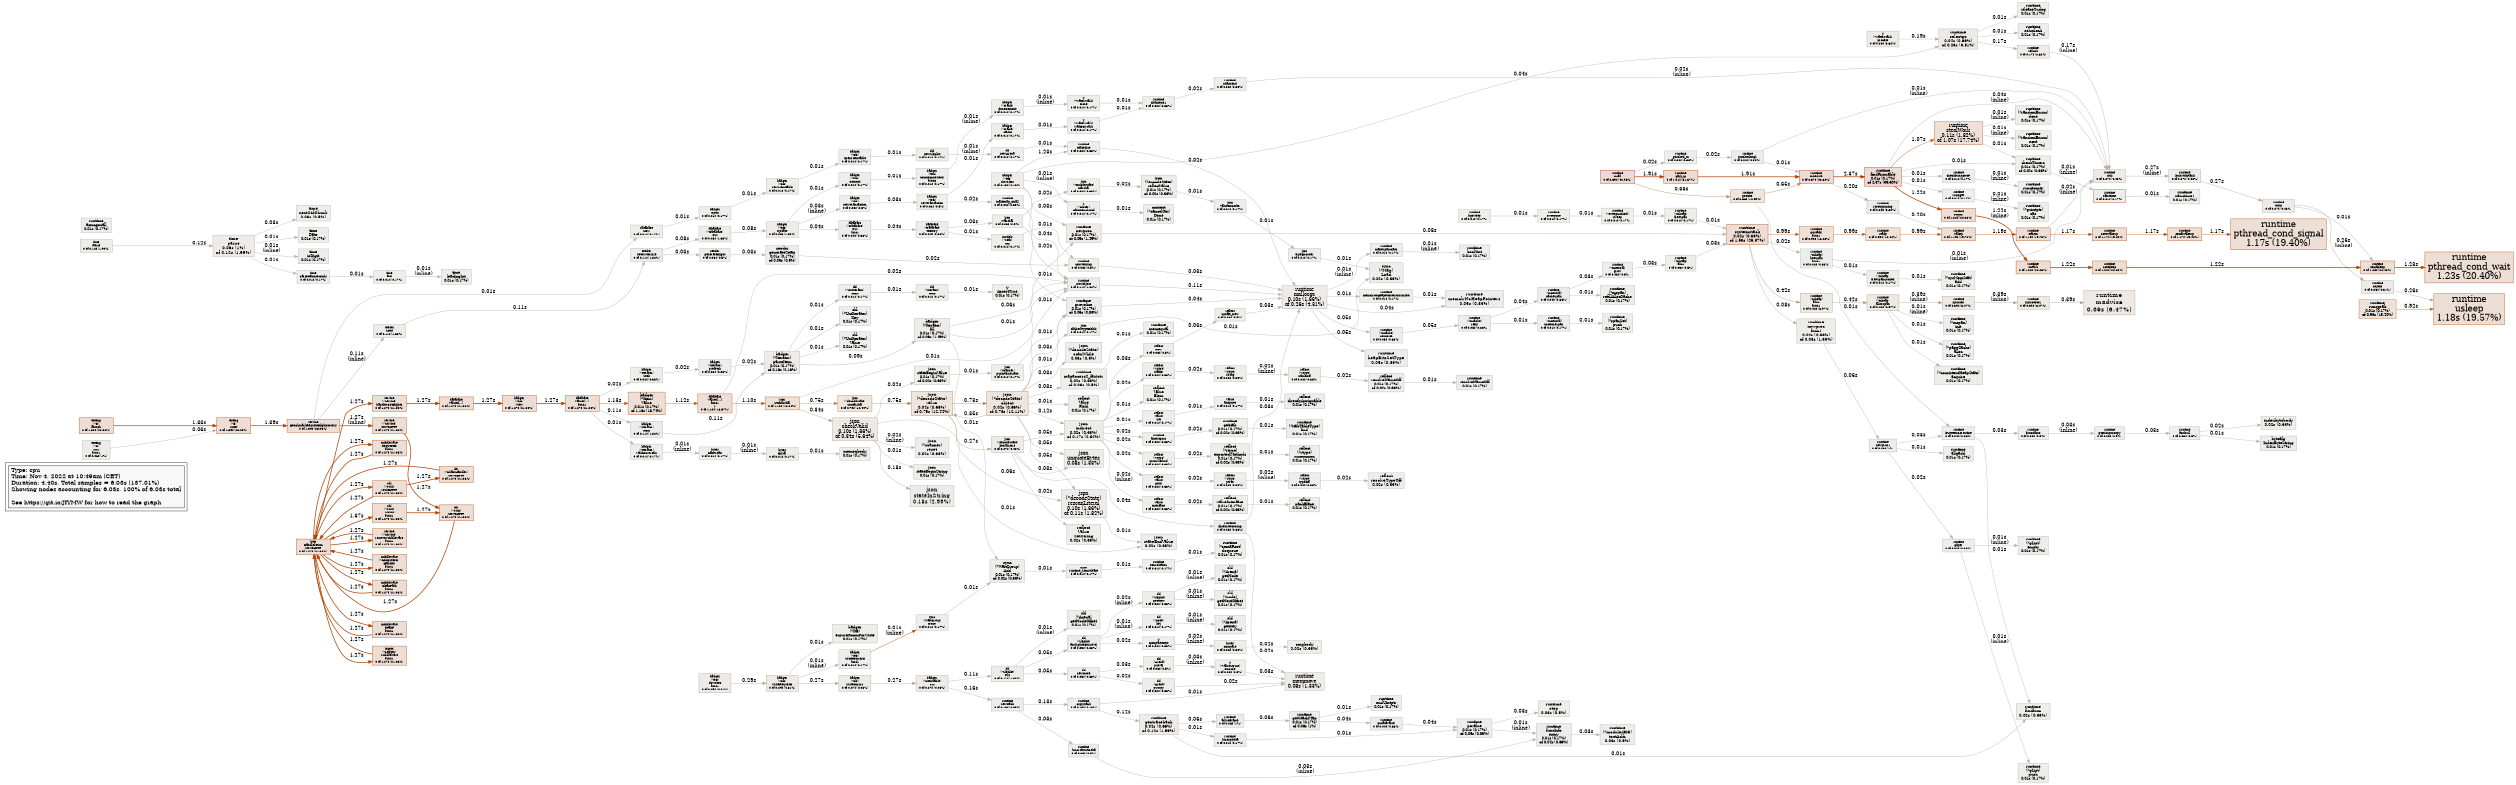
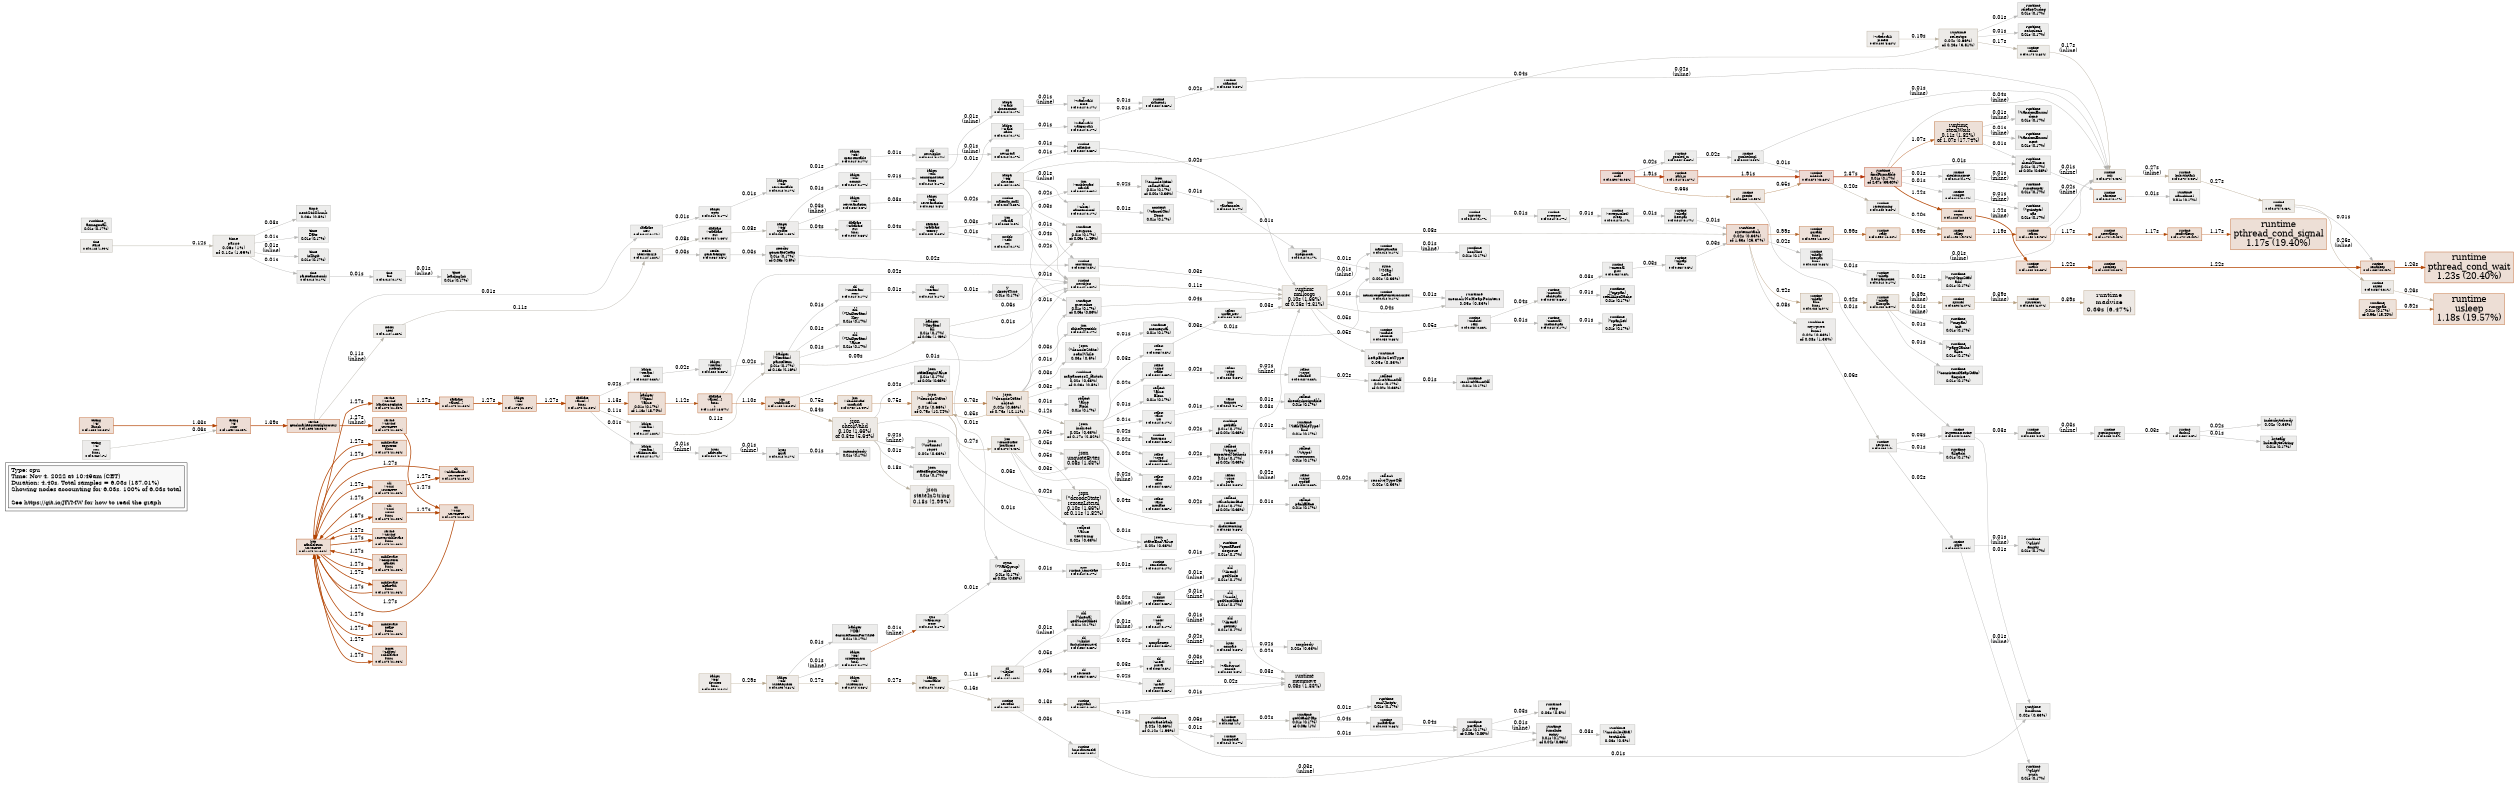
(1044, 152) -> (1044, 152)
(1007, 372) -> none
(1266, 718) -> (1266, 718)
